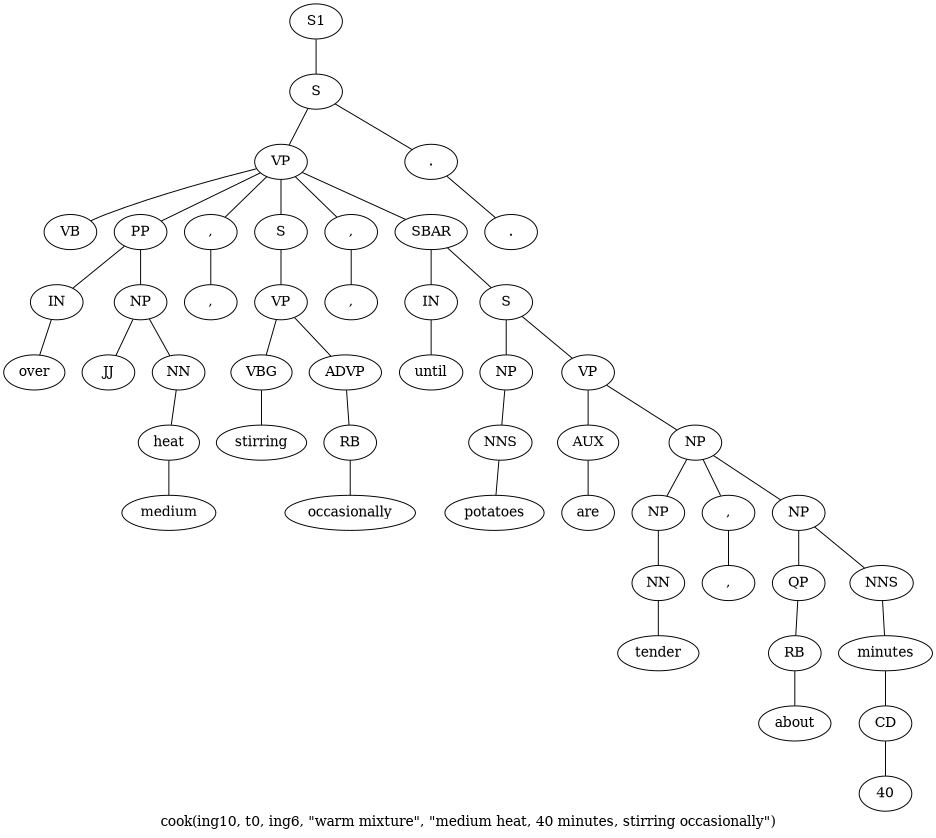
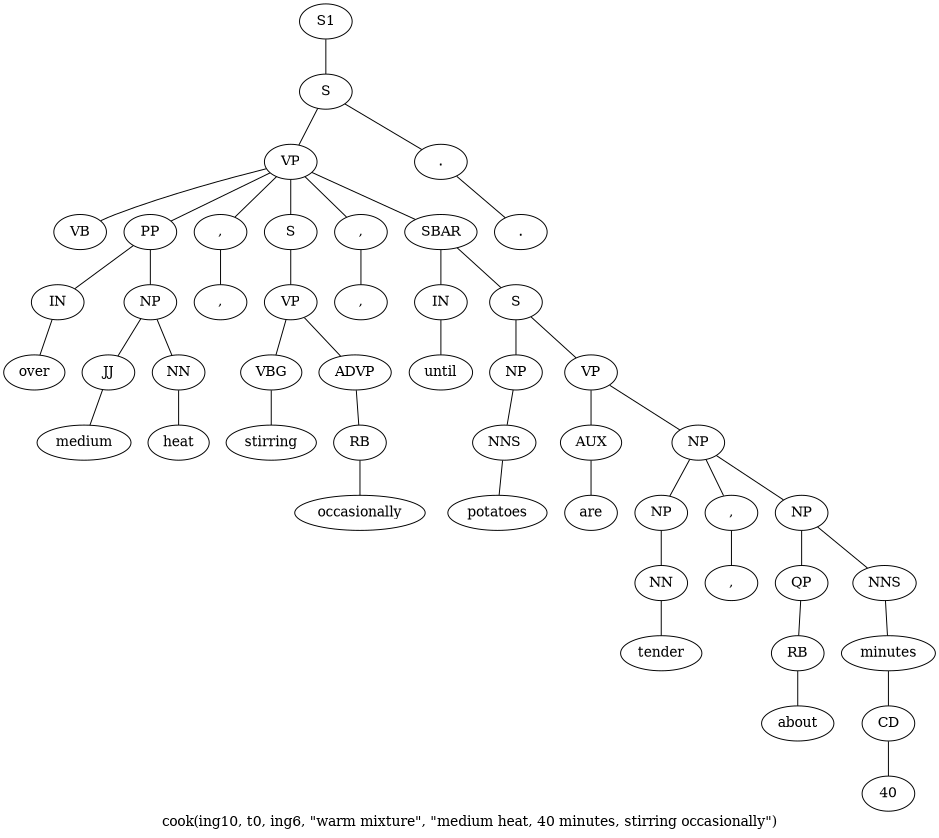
(169, 478) -> (96, 407)
